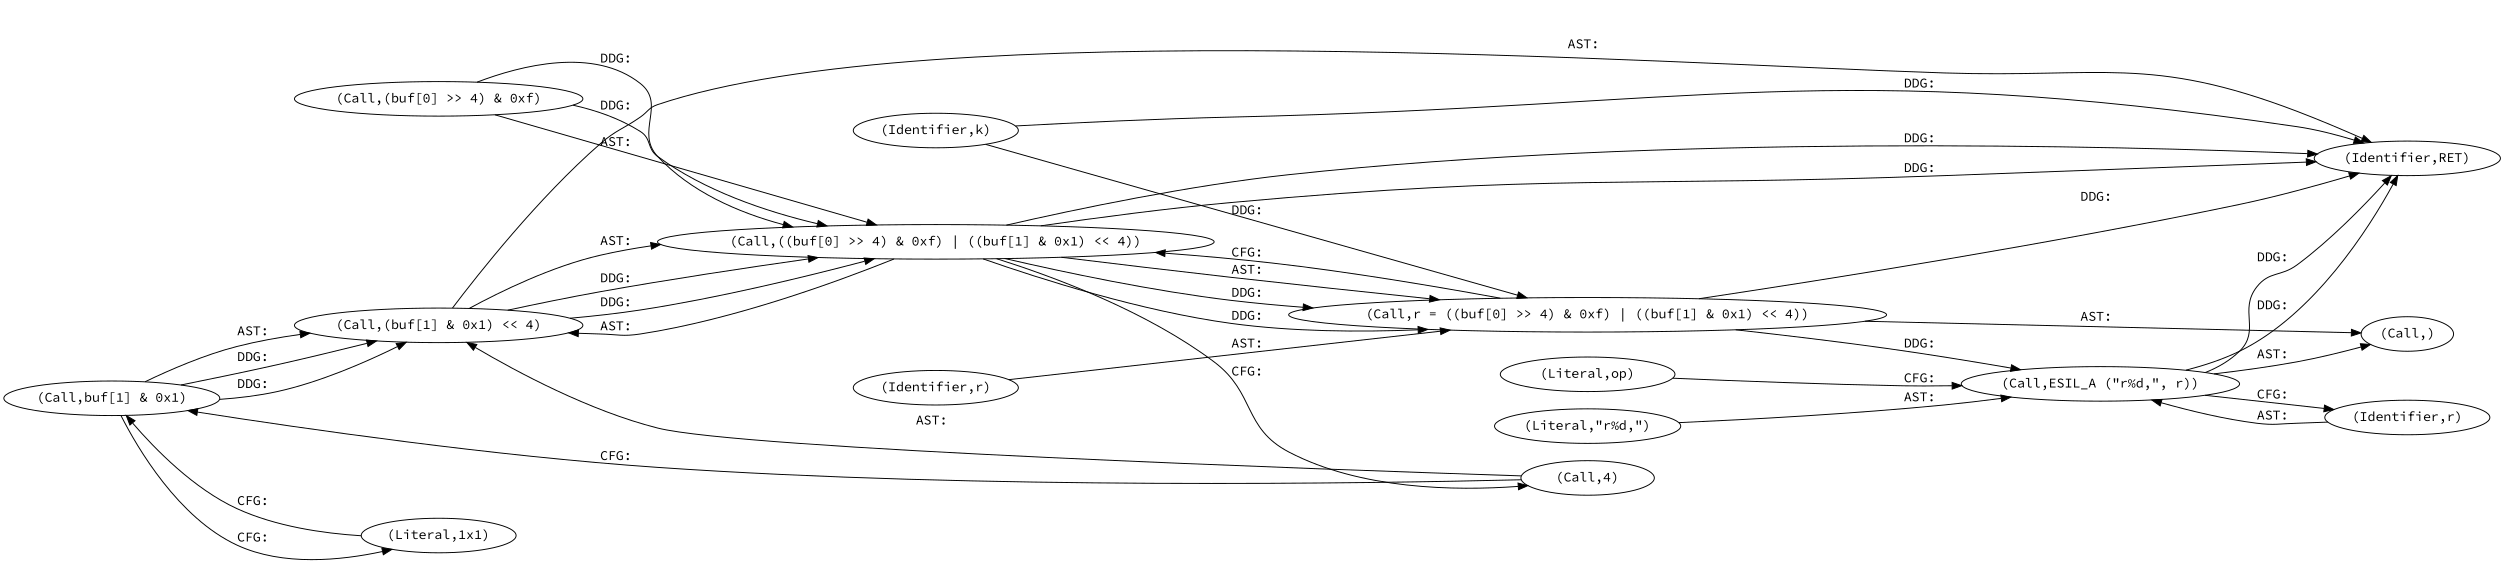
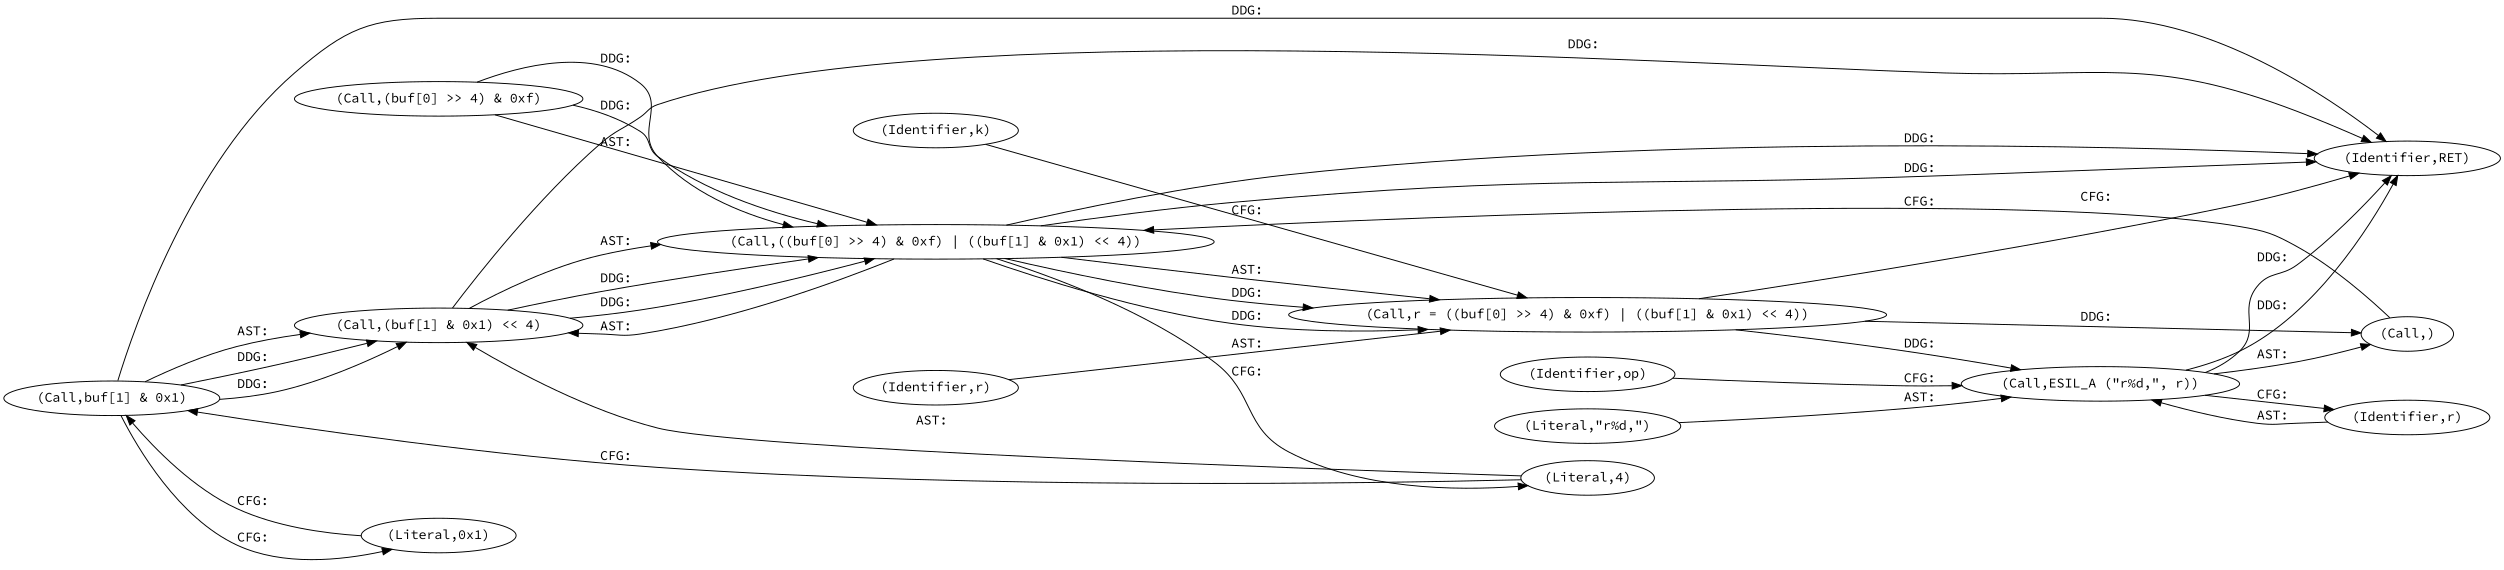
(1588, 45) -> (1588, 45)
(1686, 96) -> (1164, 18)
(2100, 197) -> (2100, 197)
(1251, 211) -> (1251, 211)
(1334, 271) -> (1786, 209)
(2100, 317) -> (2100, 317)
(1588, 374) -> (1588, 374)
(1588, 478) -> (1588, 478)
(439, 536) -> (439, 536)
